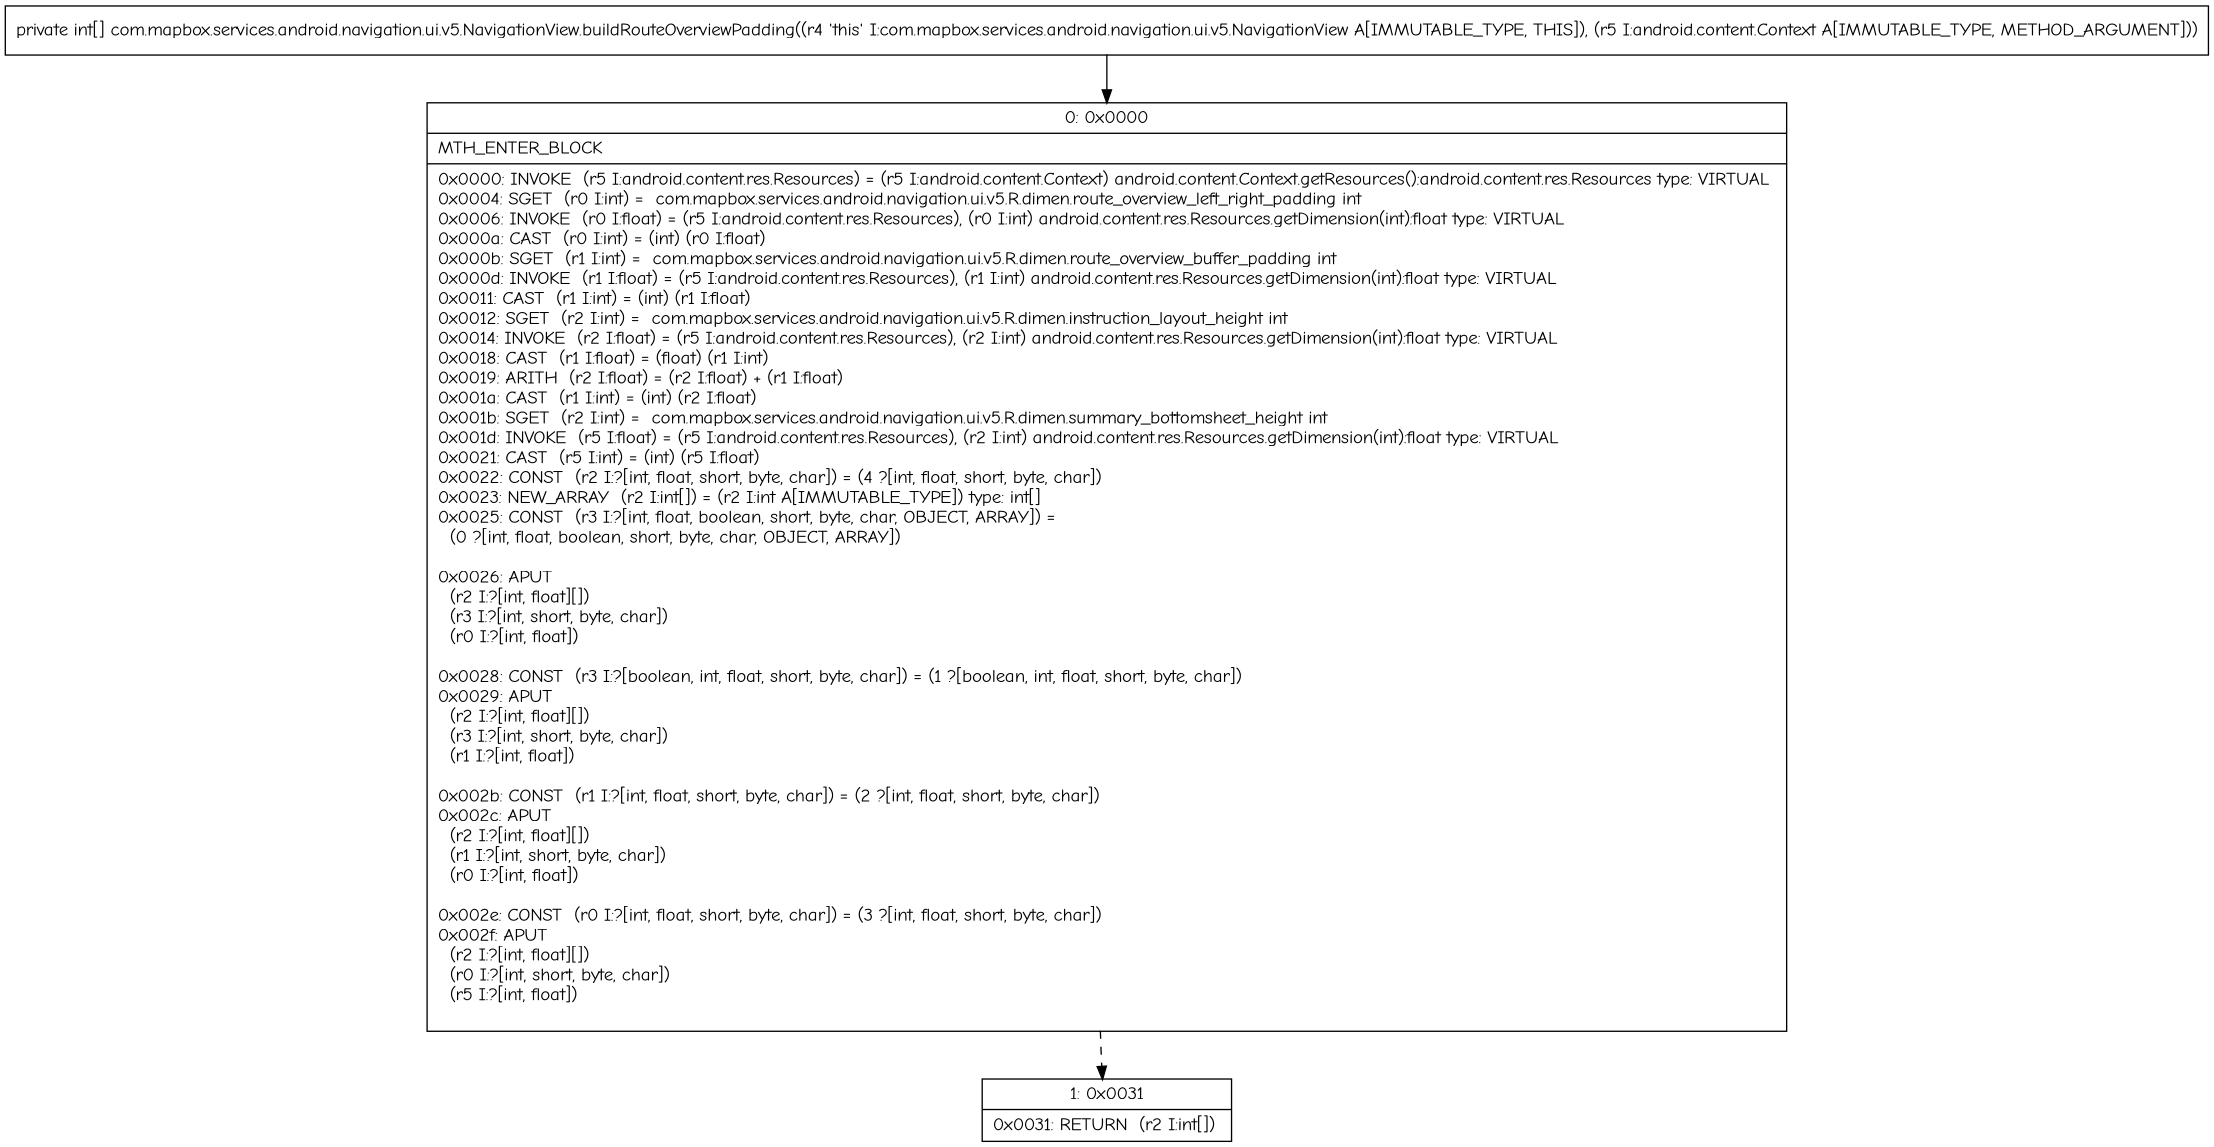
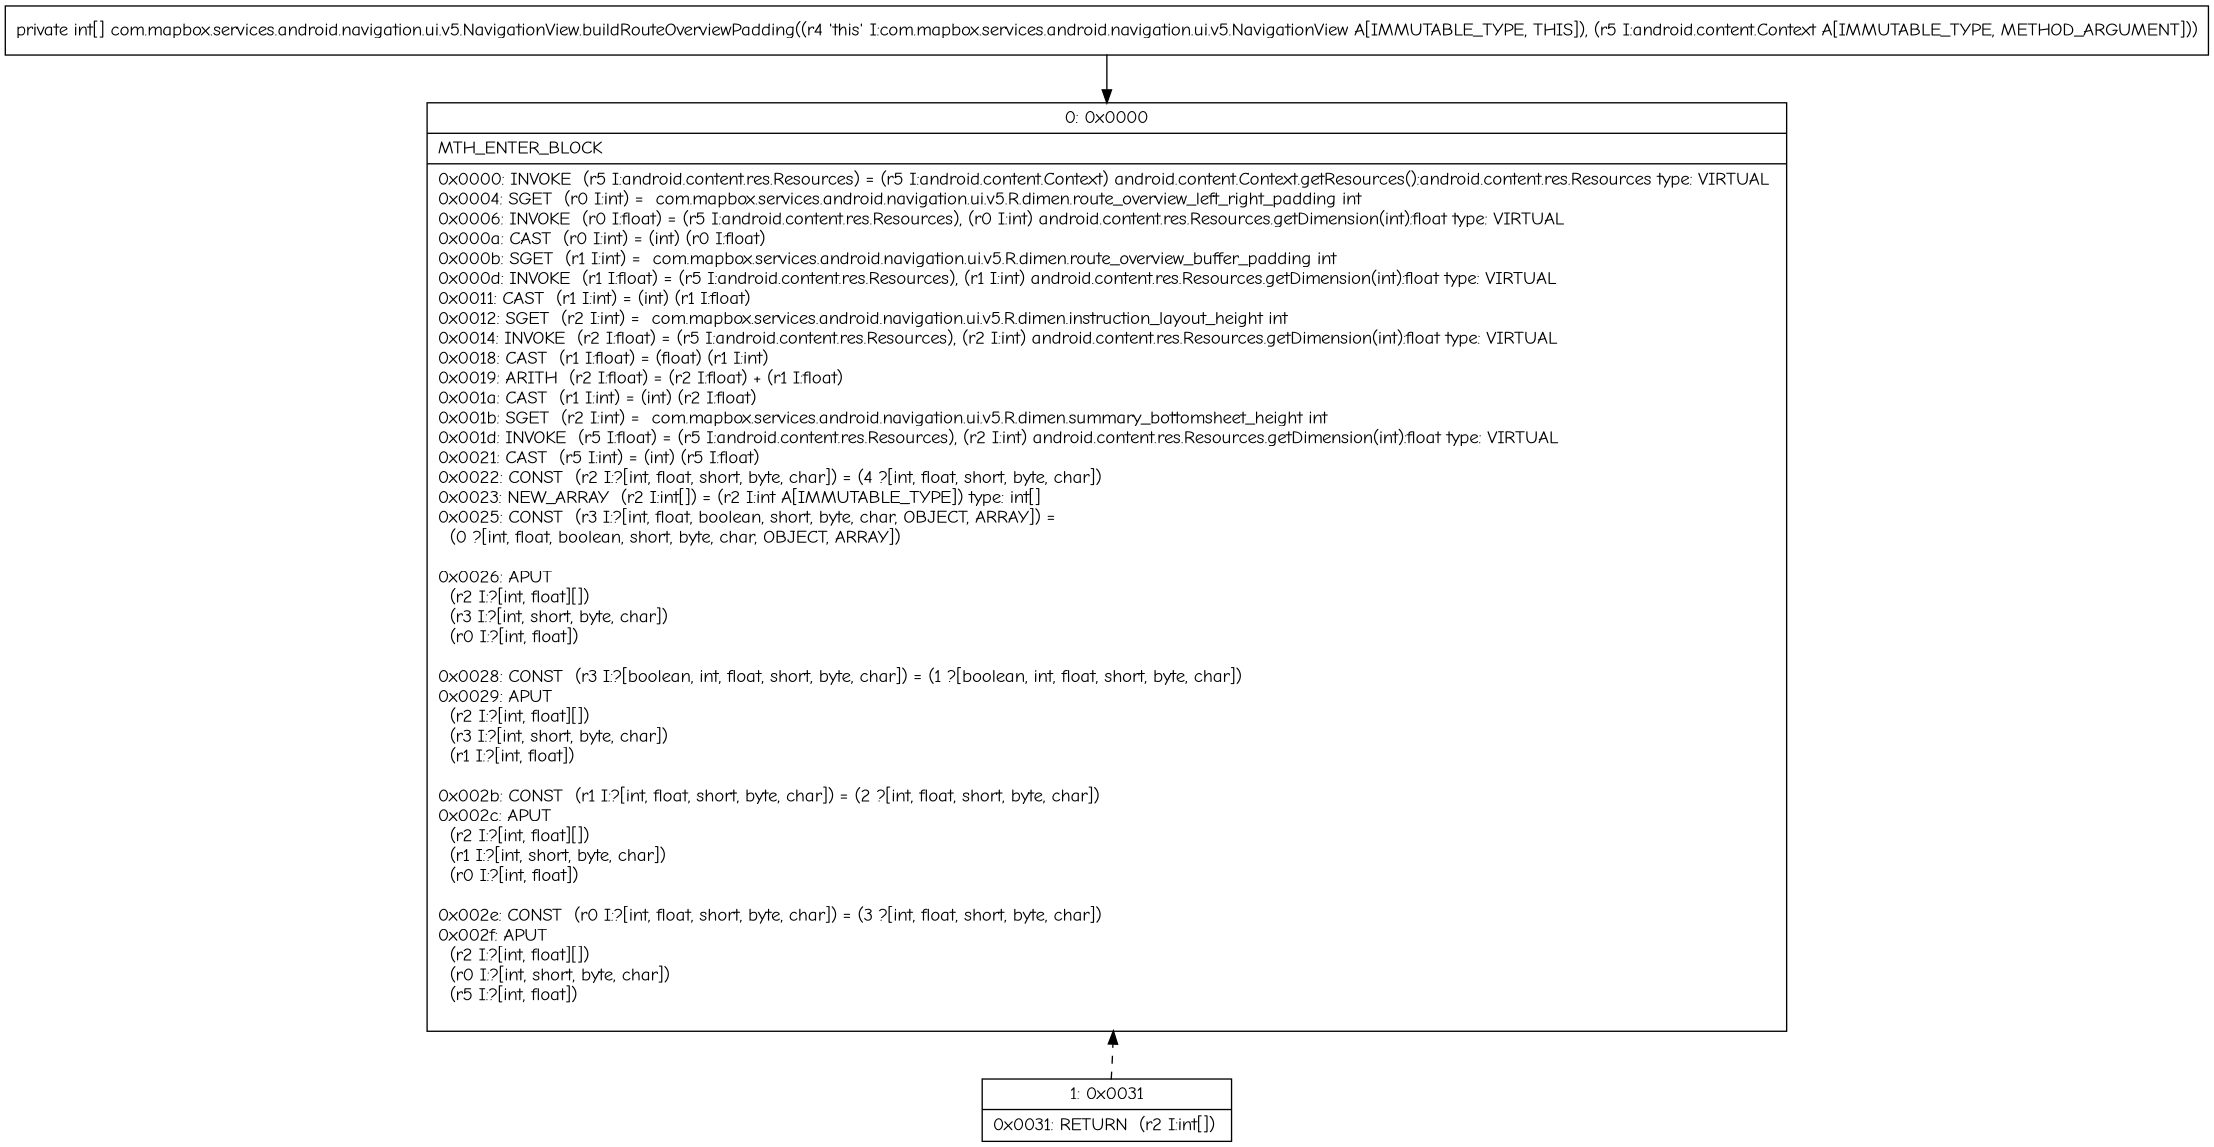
(1101, 1048) -> (1112, 1062)
